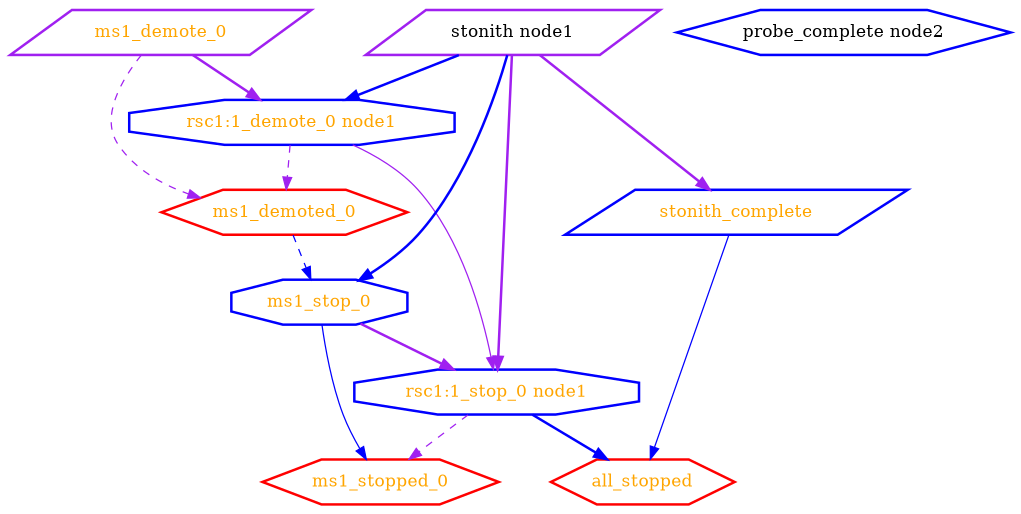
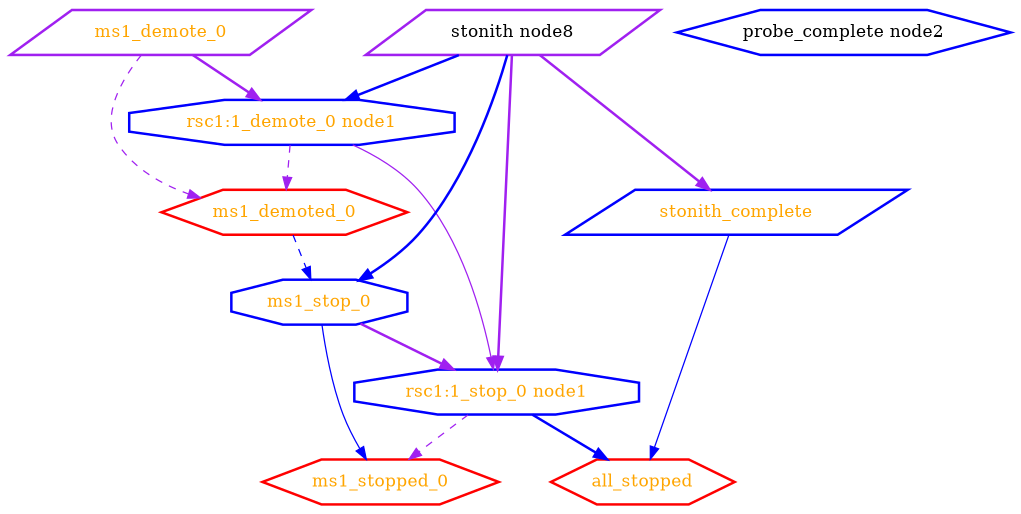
(513, 32) -> (513, 32)
